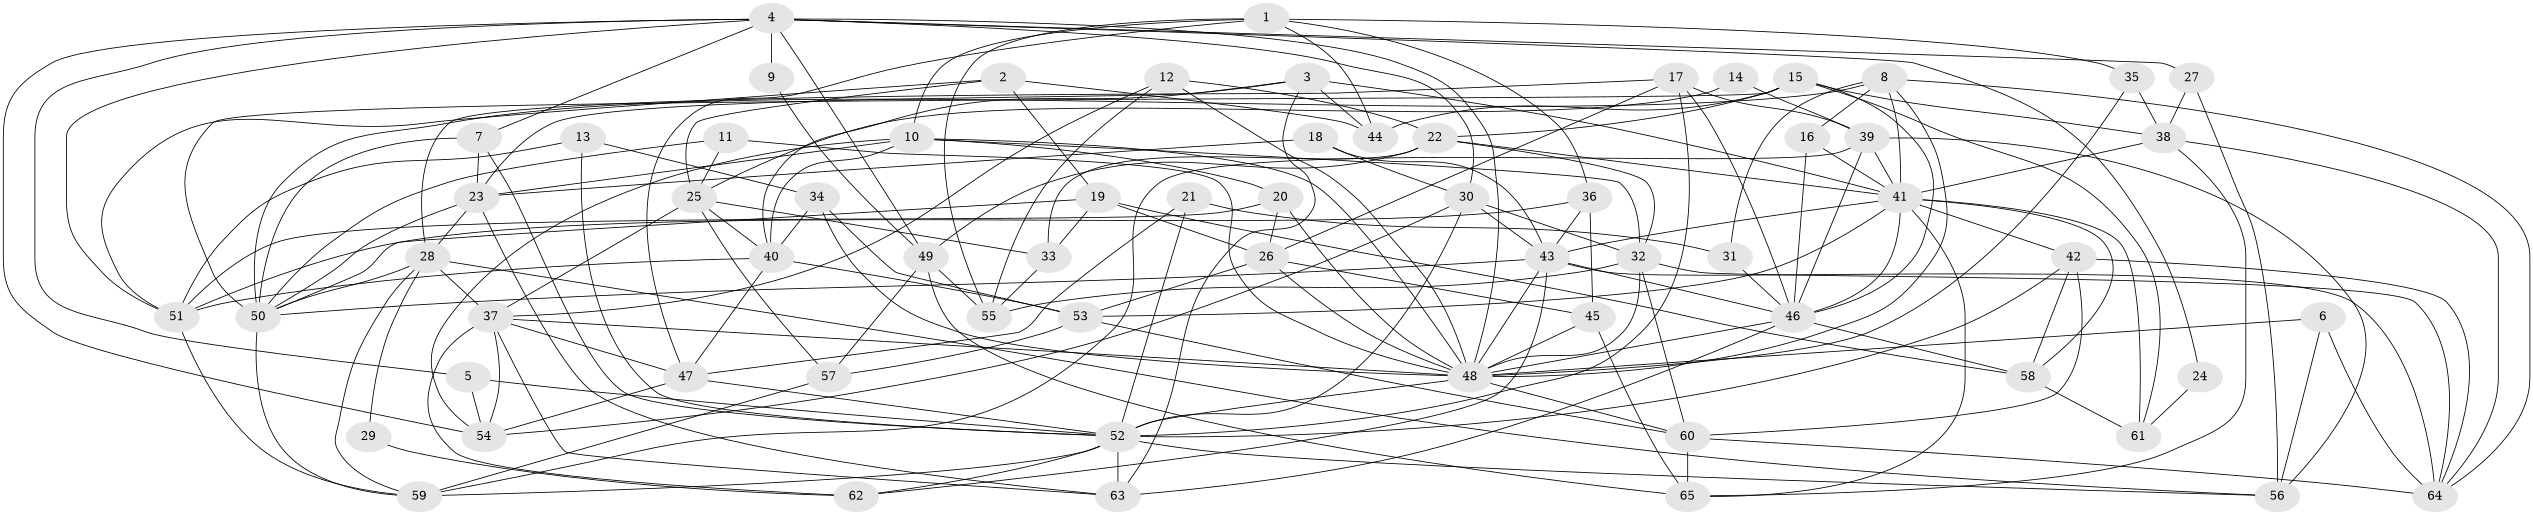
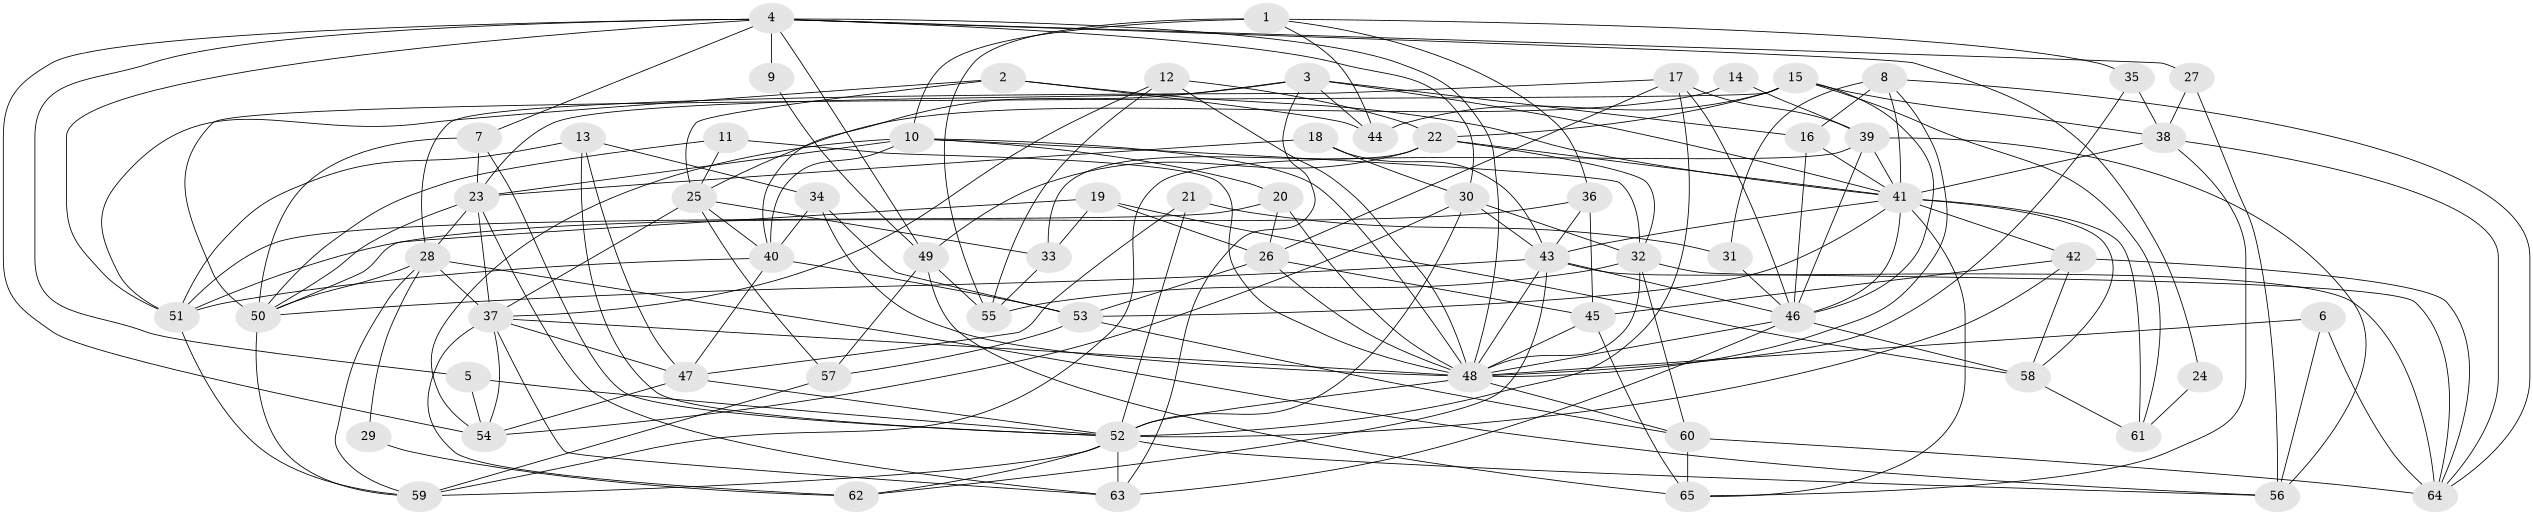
(835, 84) -> (618, 258)
(1262, 104) -> none
none -> (1614, 115)
(1045, 131) -> (1454, 121)
none -> (484, 257)
(1948, 416) -> (1833, 287)
